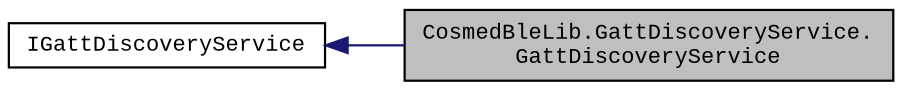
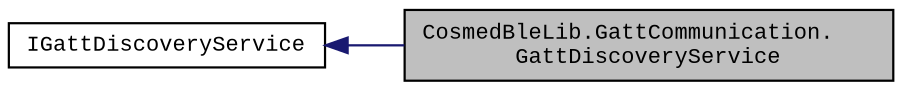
(649, 45) -> (649, 45)
